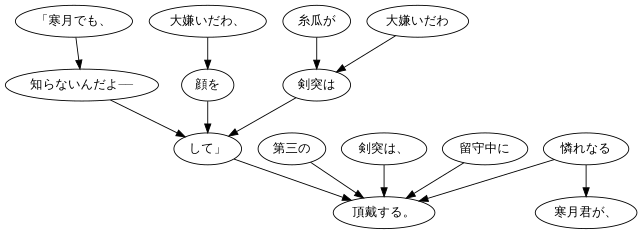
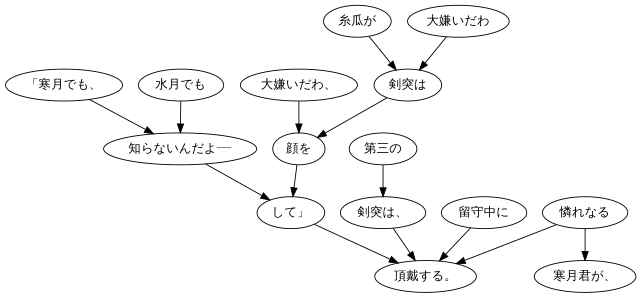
none -> (181, 85)
(266, 115) -> (356, 115)
(333, 178) -> (383, 176)
